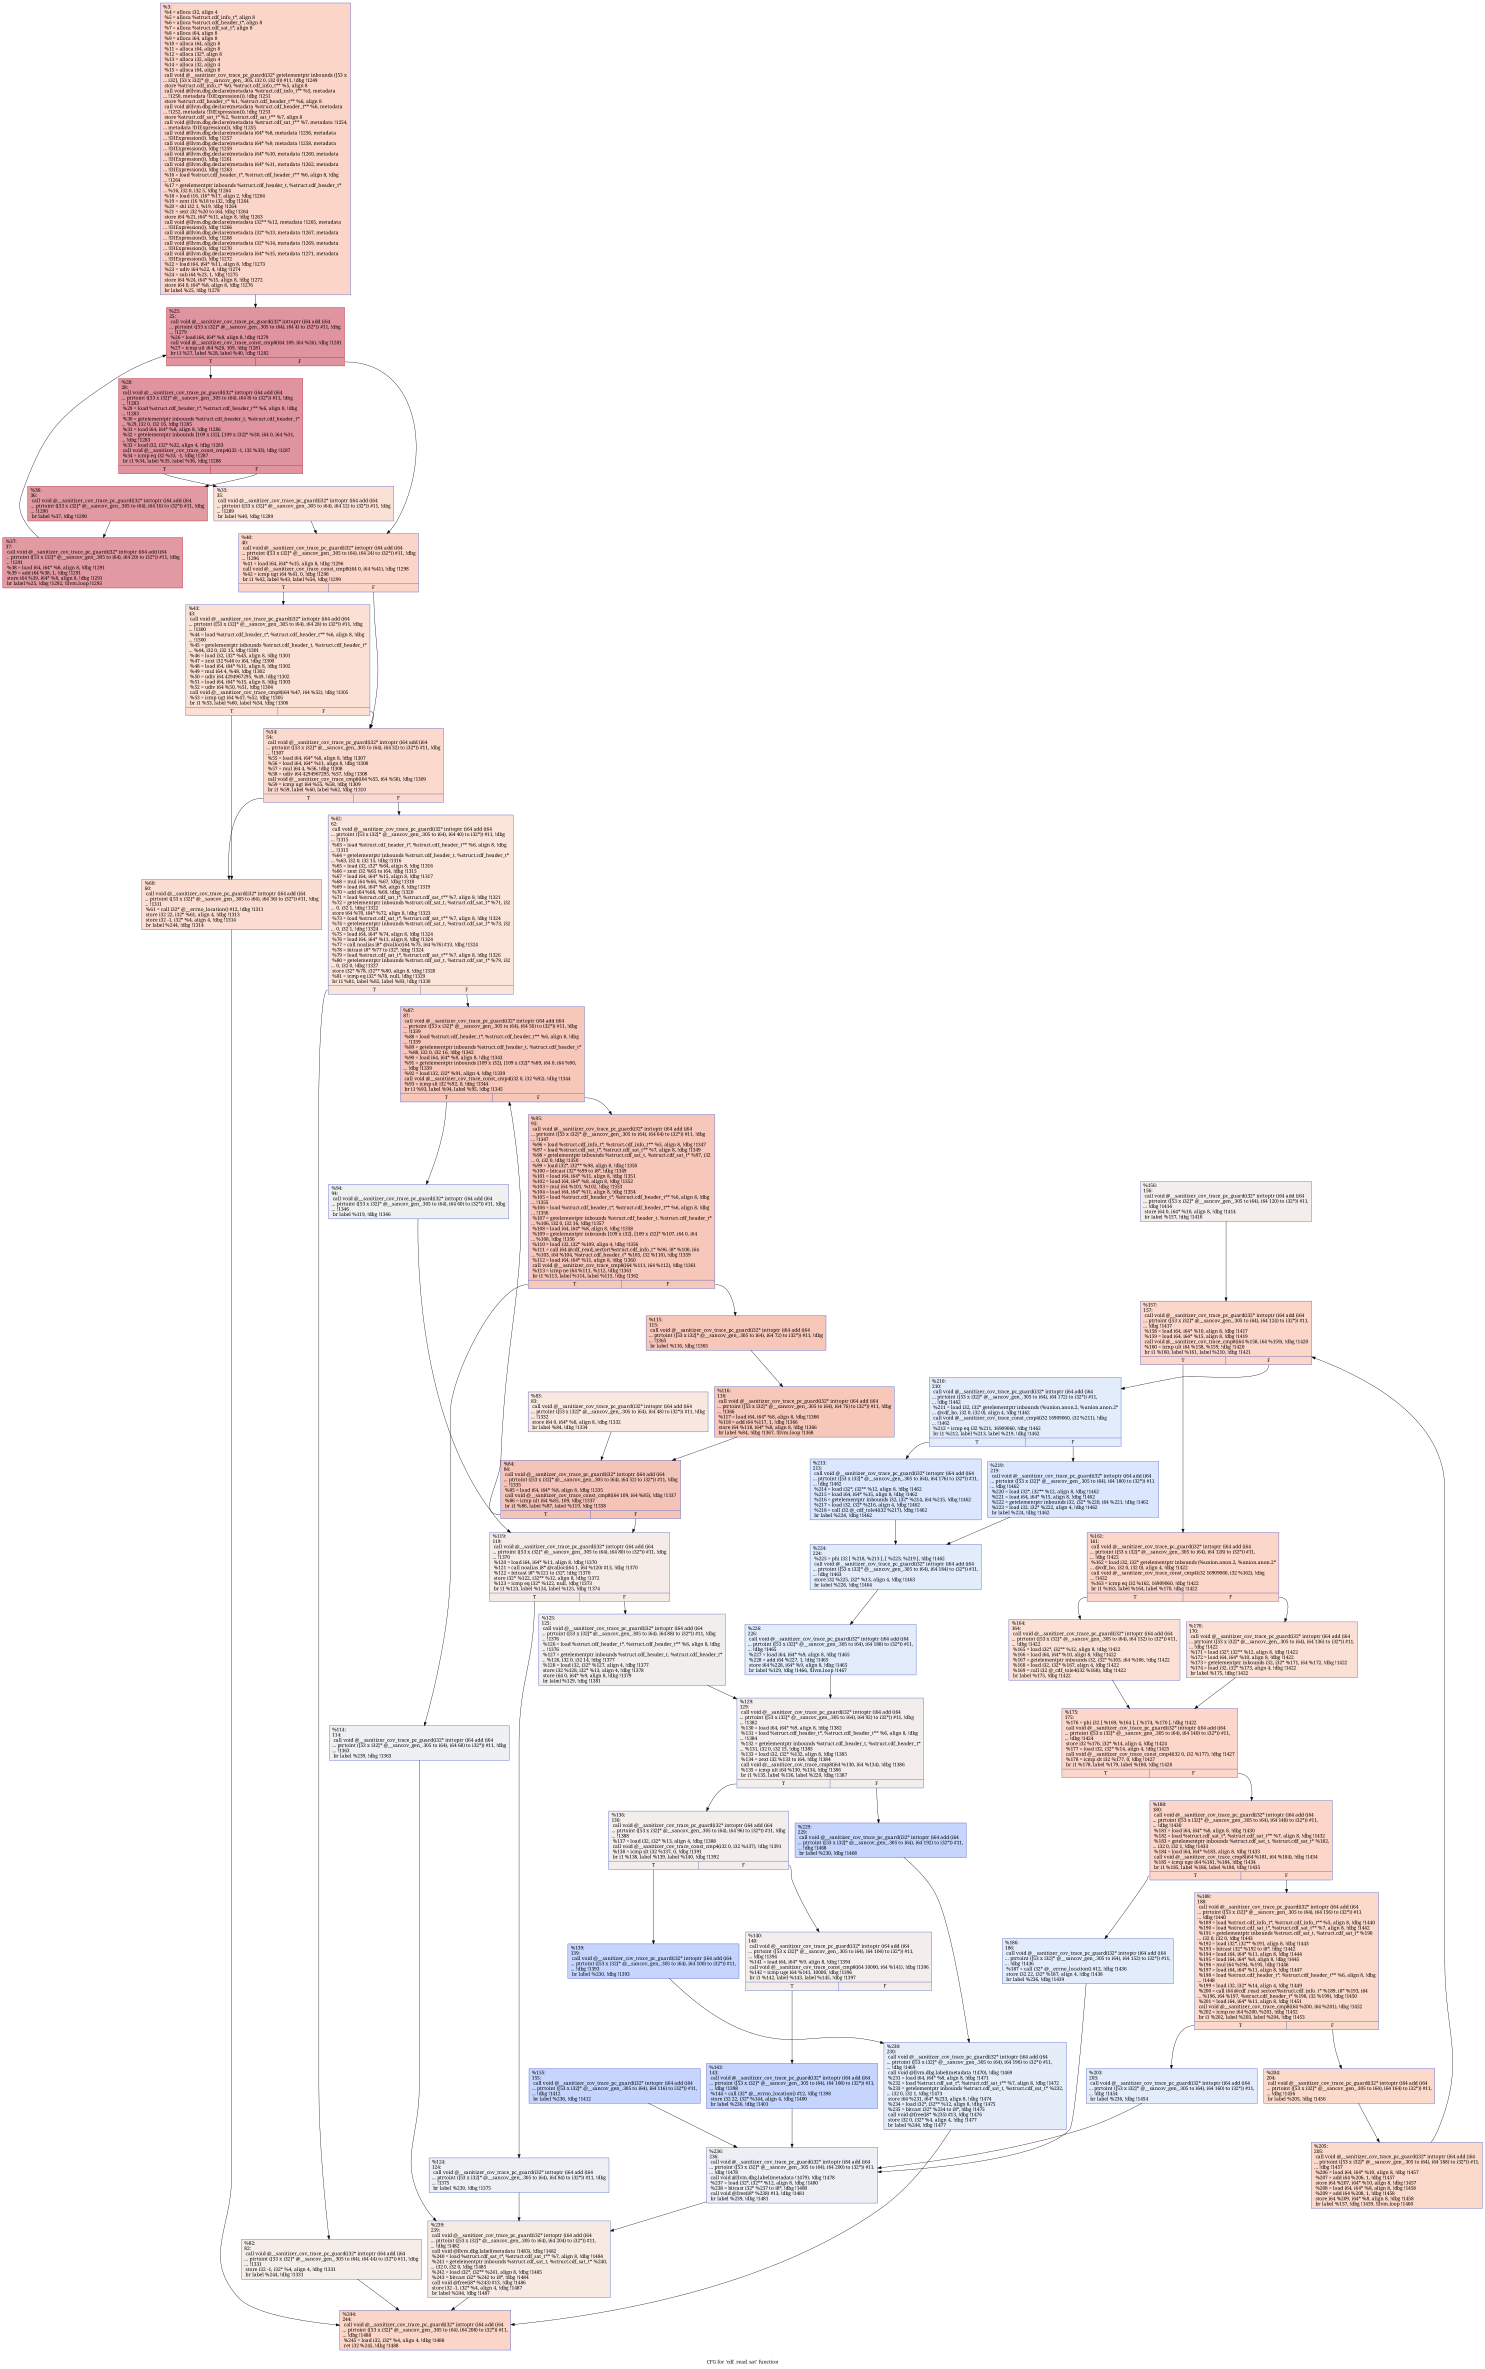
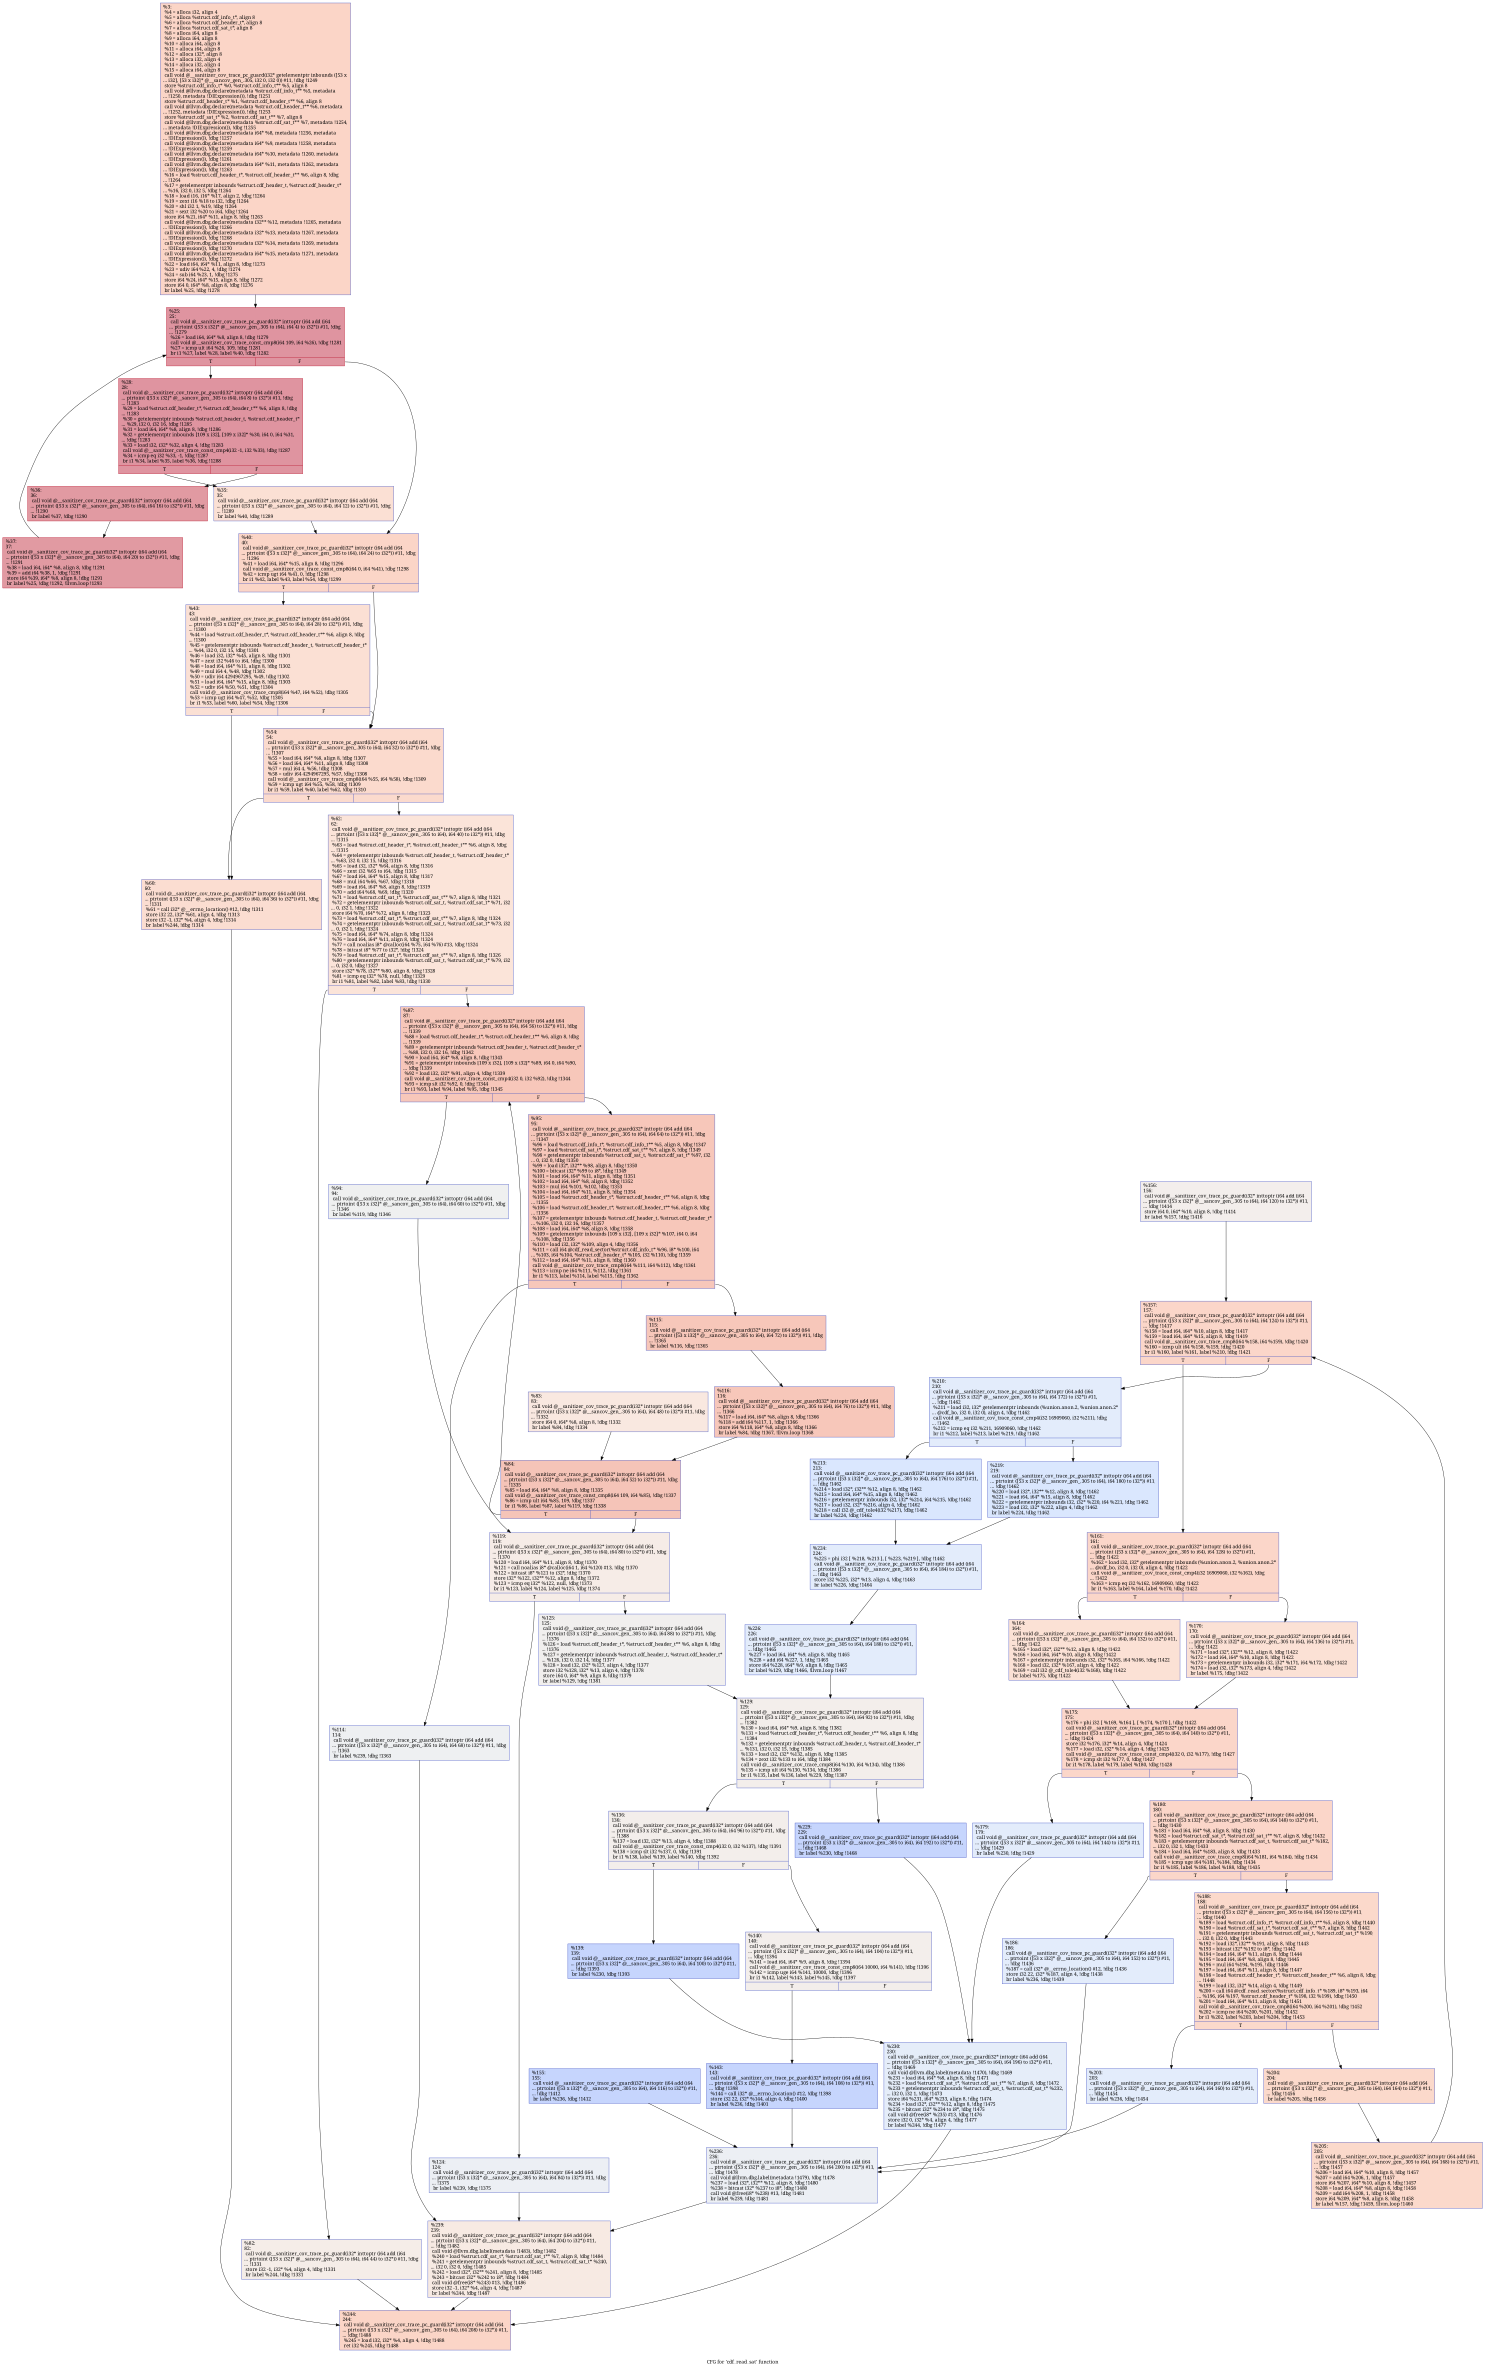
none -> (1058, 1840)
